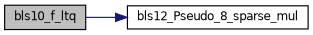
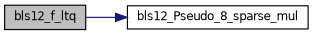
(45, 17) -> (45, 17)
